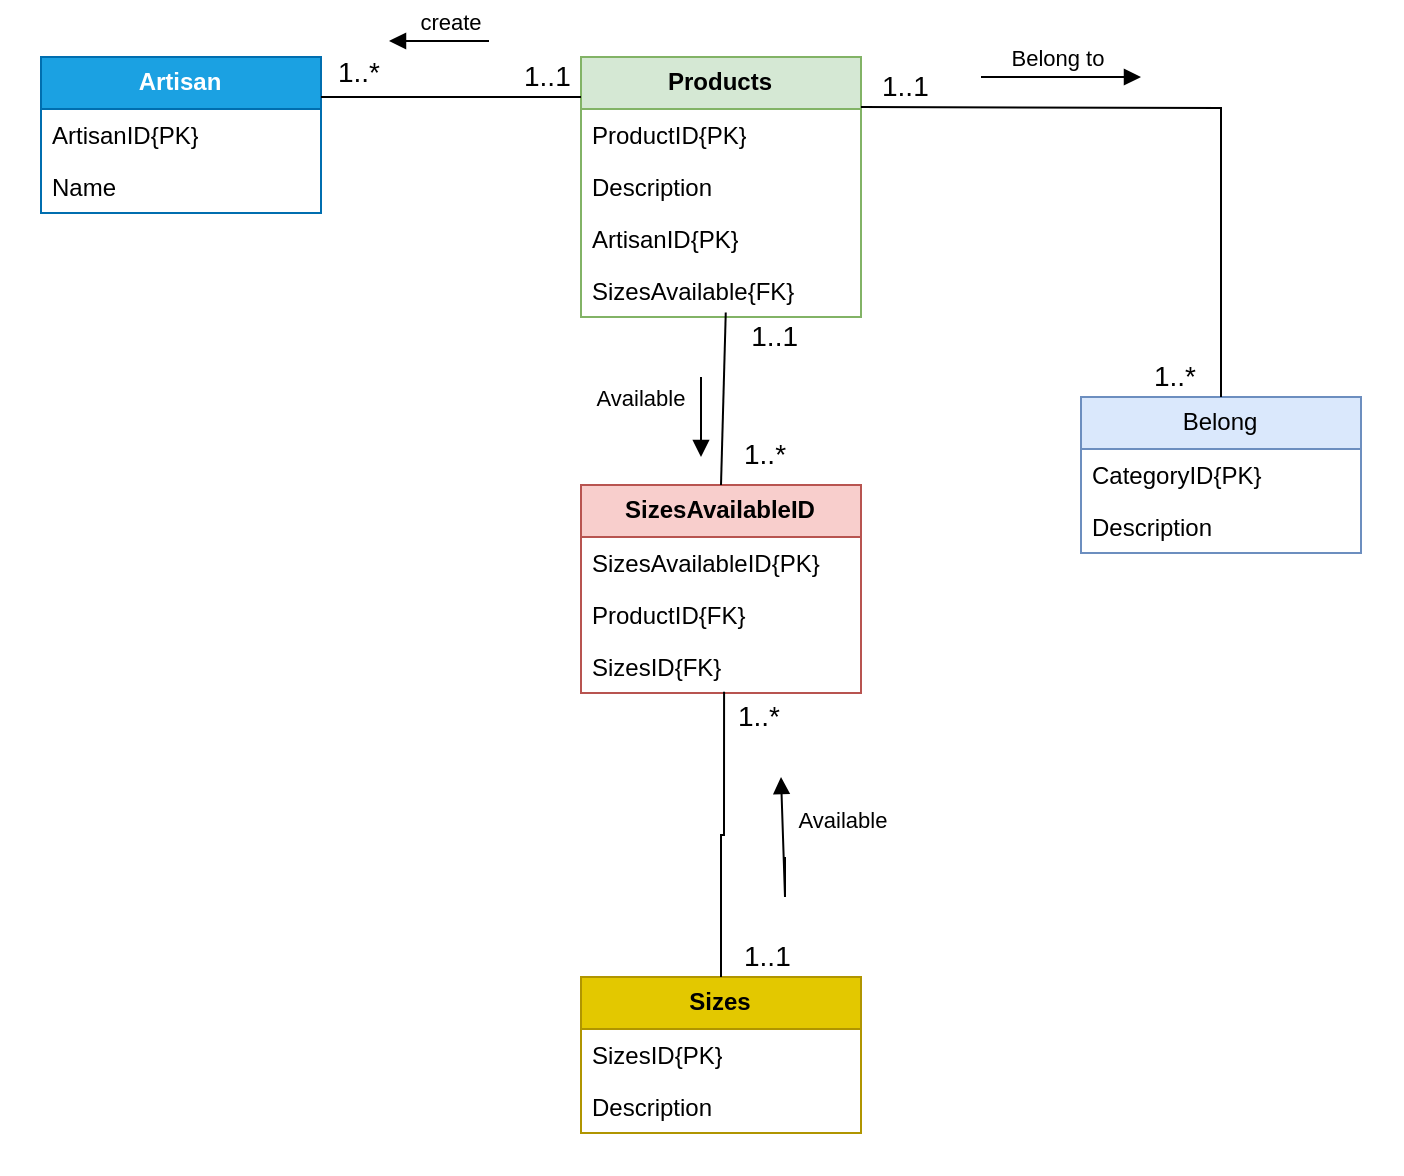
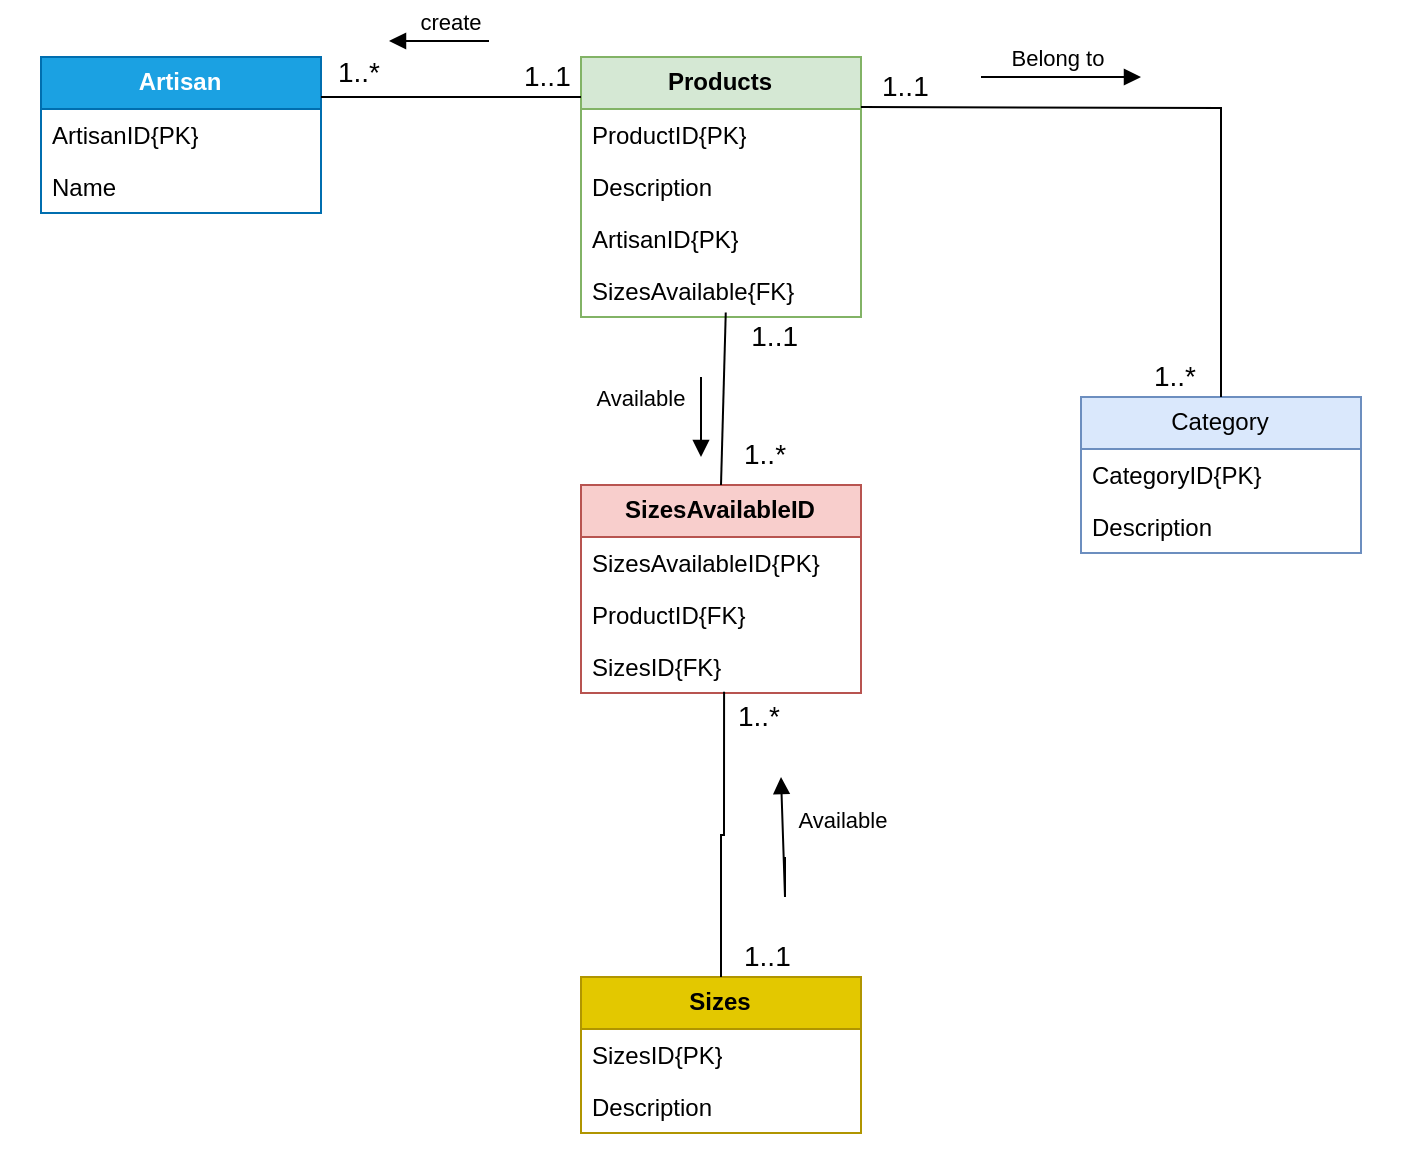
(1221, 423) -> (1221, 423)
